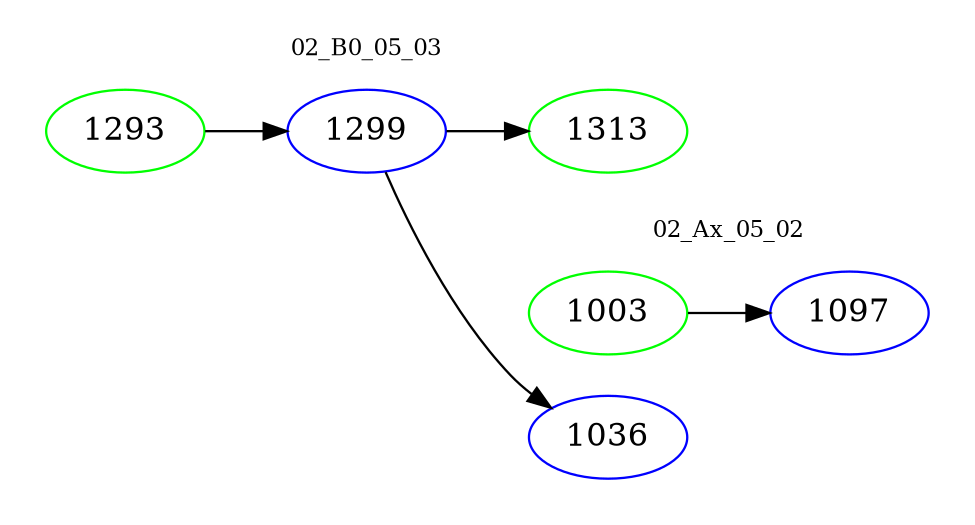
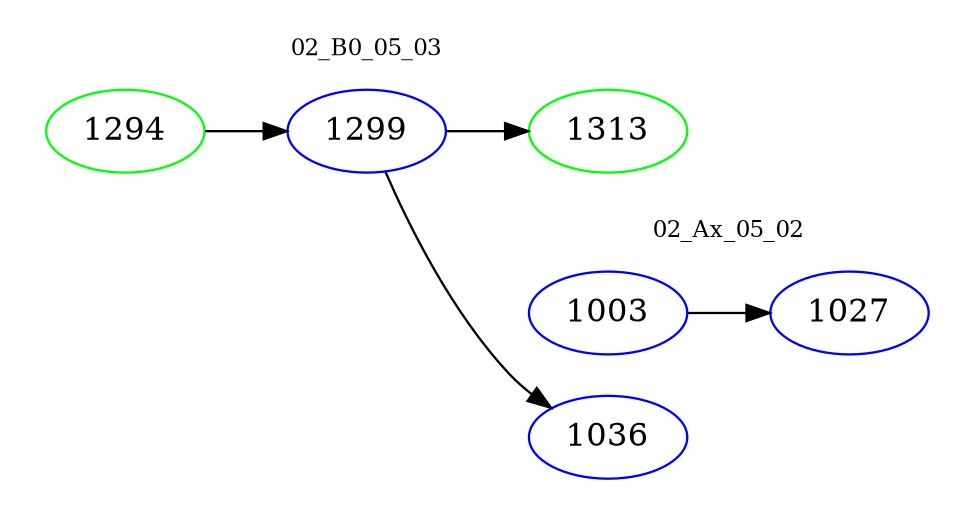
(125, 131) -> (125, 131)
(608, 313) -> (608, 313)
(850, 313) -> (850, 313)
